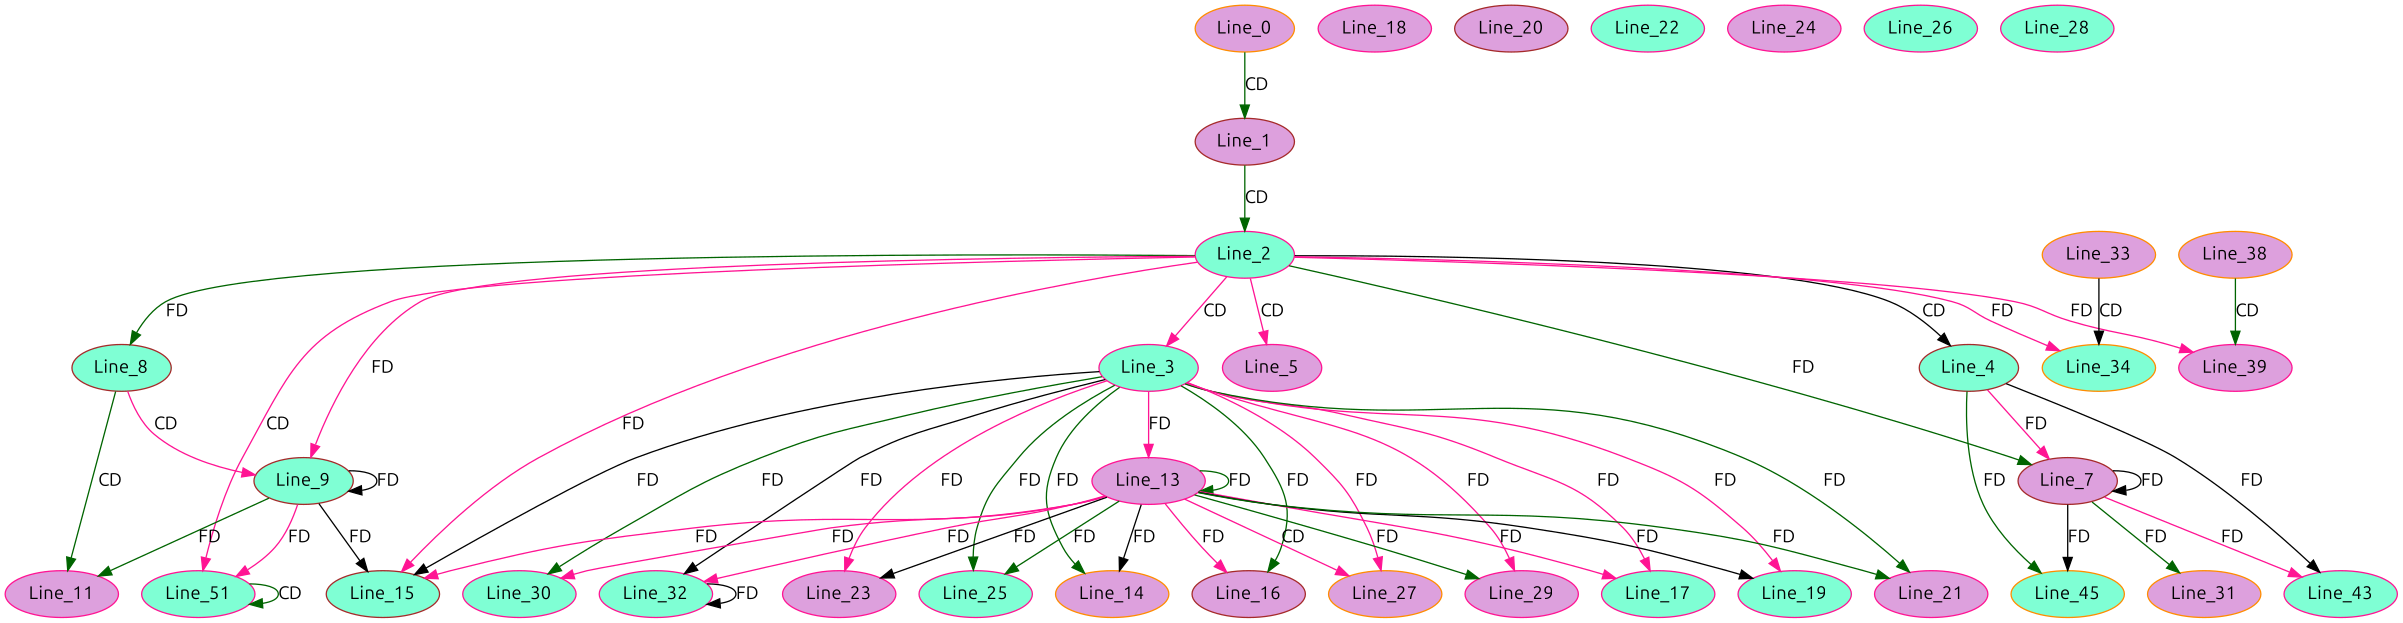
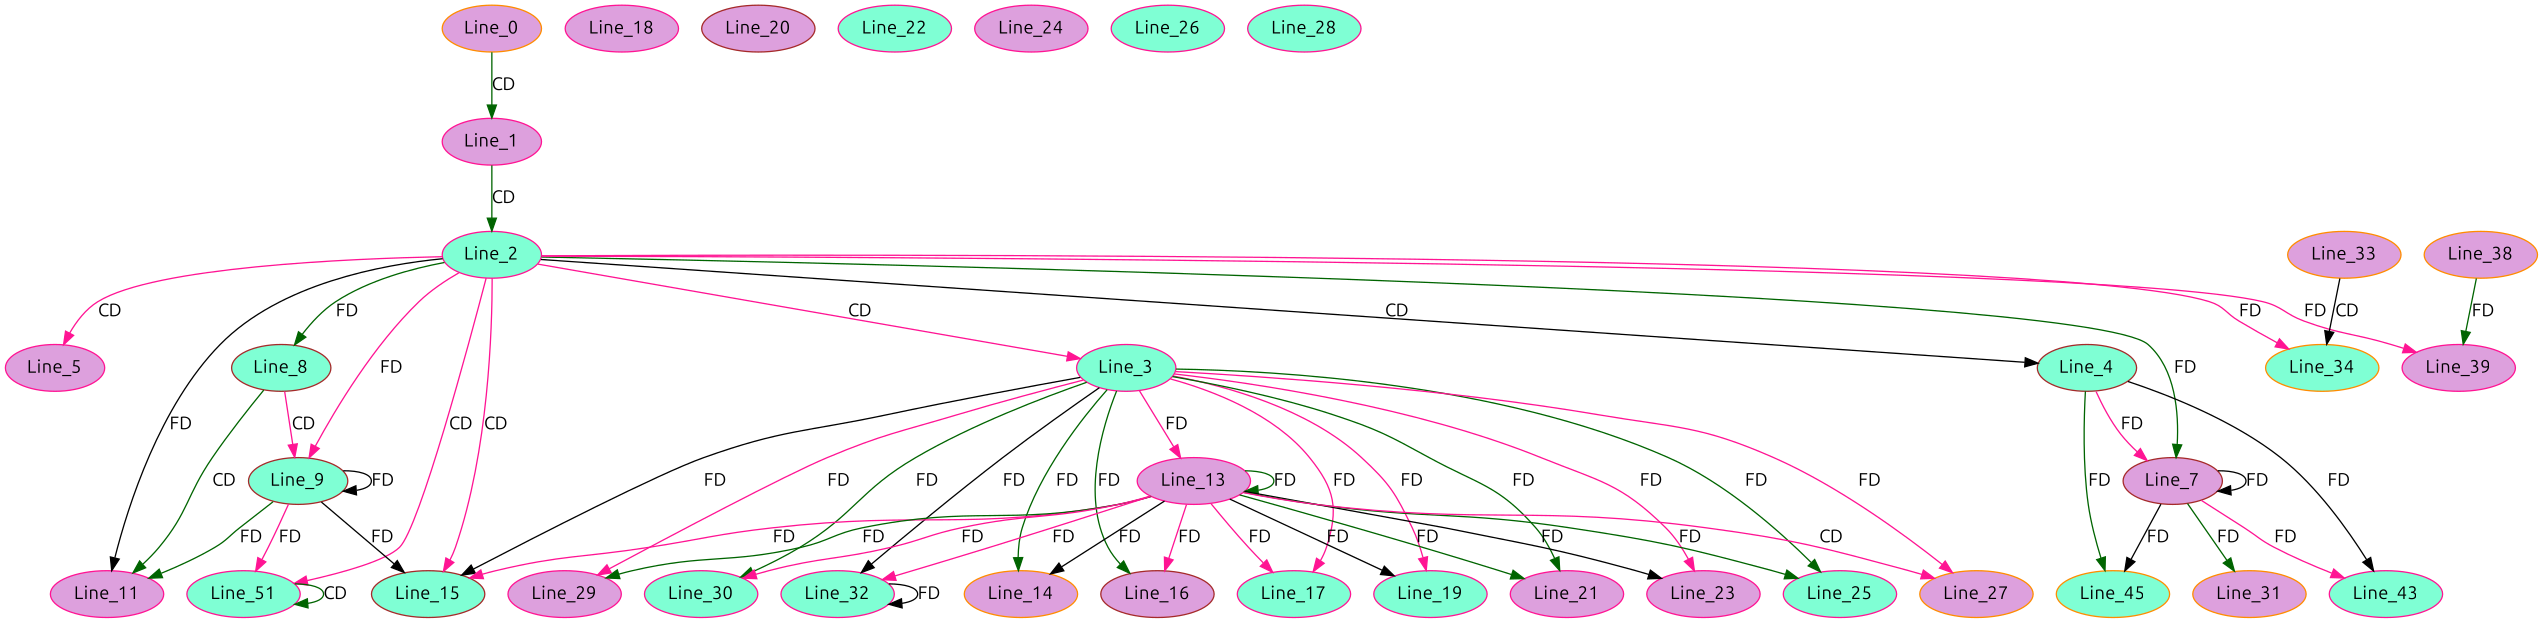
(1245, 142) -> (492, 142)
(2248, 311) -> (2483, 311)
none -> (221, 344)
(634, 424) -> (496, 424)
